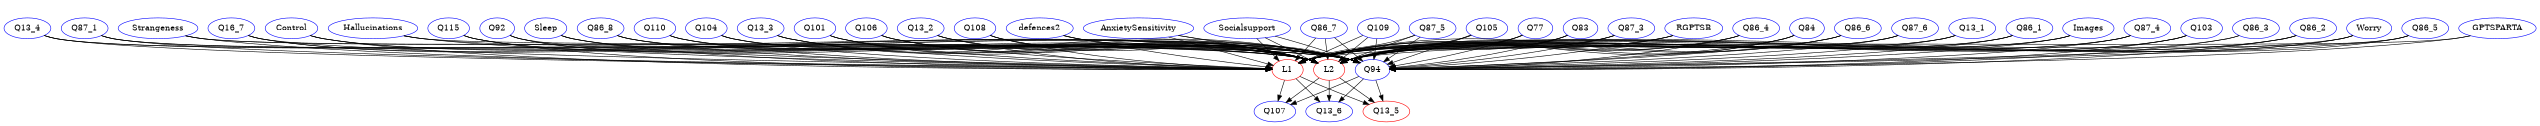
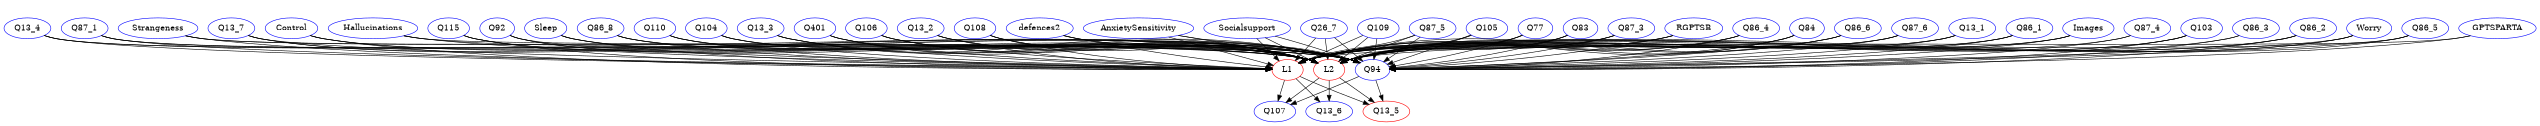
(231, 28) -> (231, 28)
(815, 28) -> (815, 28)
(1324, 28) -> (1324, 28)
(1738, 46) -> none
(1351, 91) -> none
